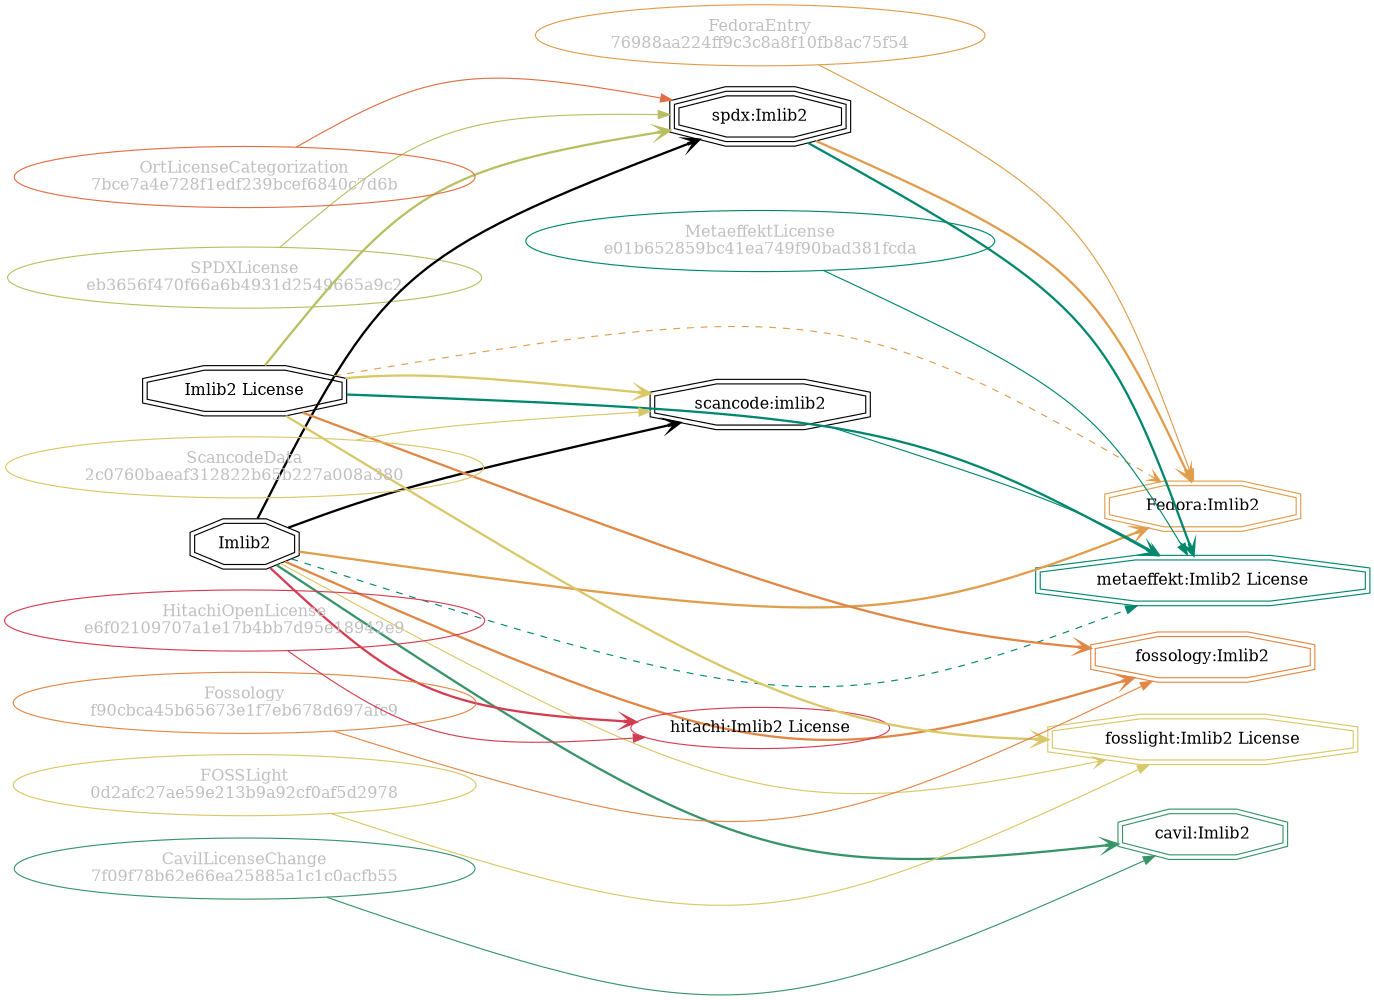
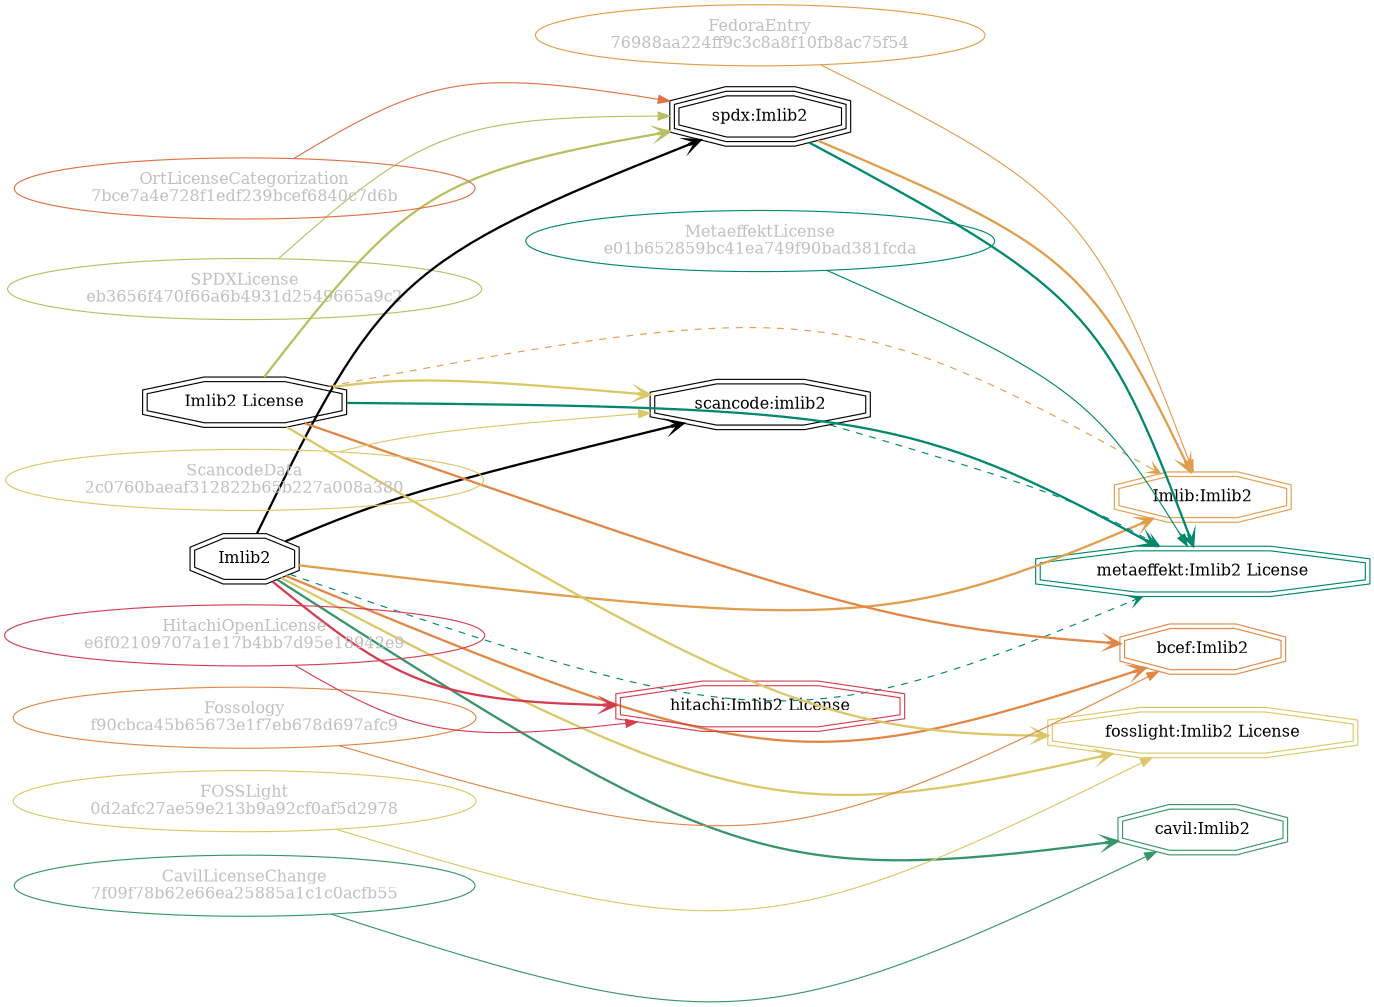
(991, 480) -> (993, 474)
(1203, 506) -> (1203, 497)
(1203, 657) -> (1203, 649)
(707, 676) -> (710, 695)
(760, 728) -> (760, 706)
(668, 756) -> (673, 763)
